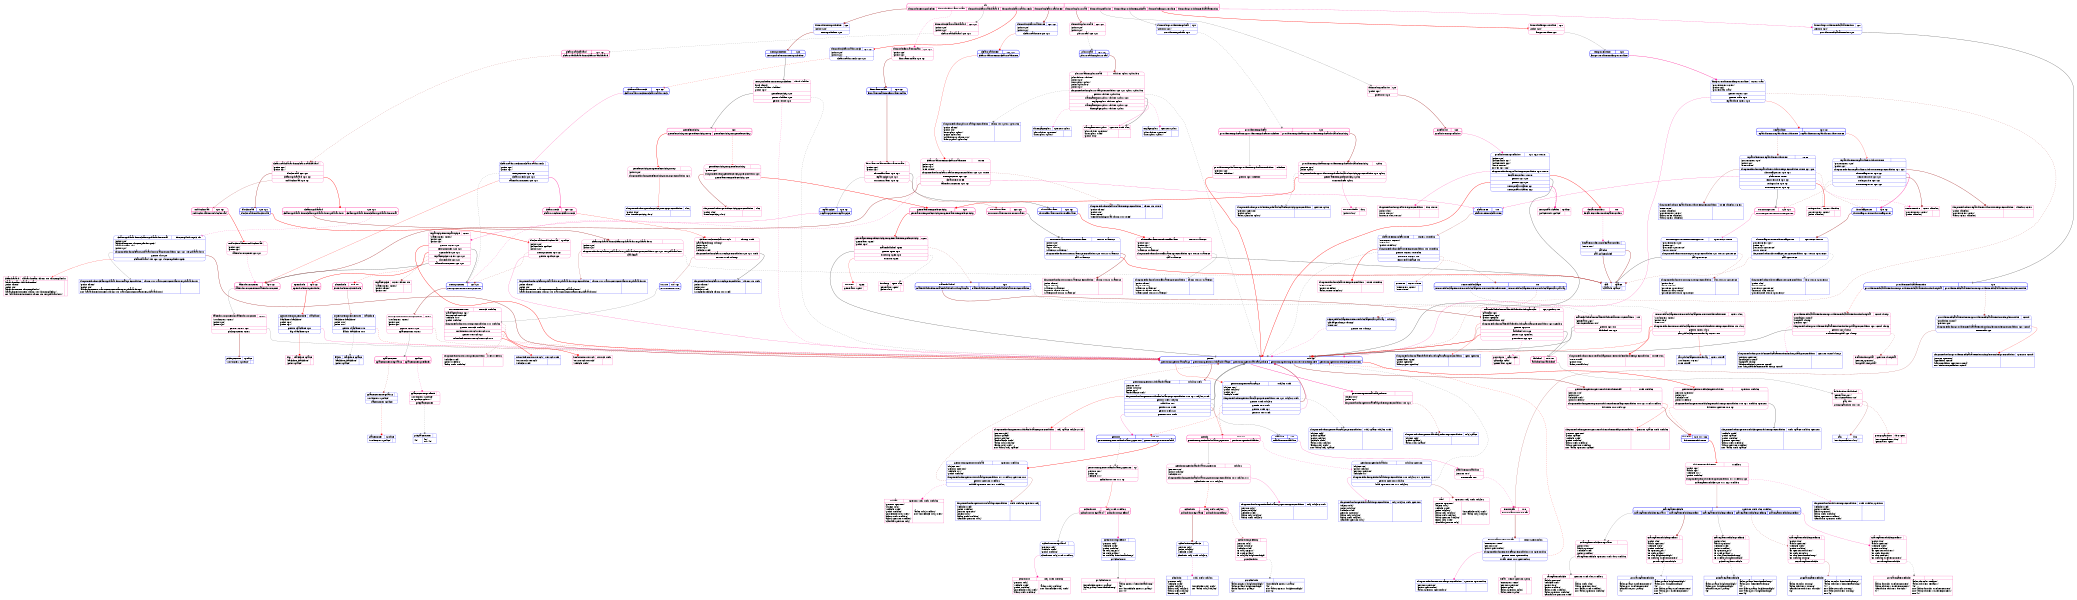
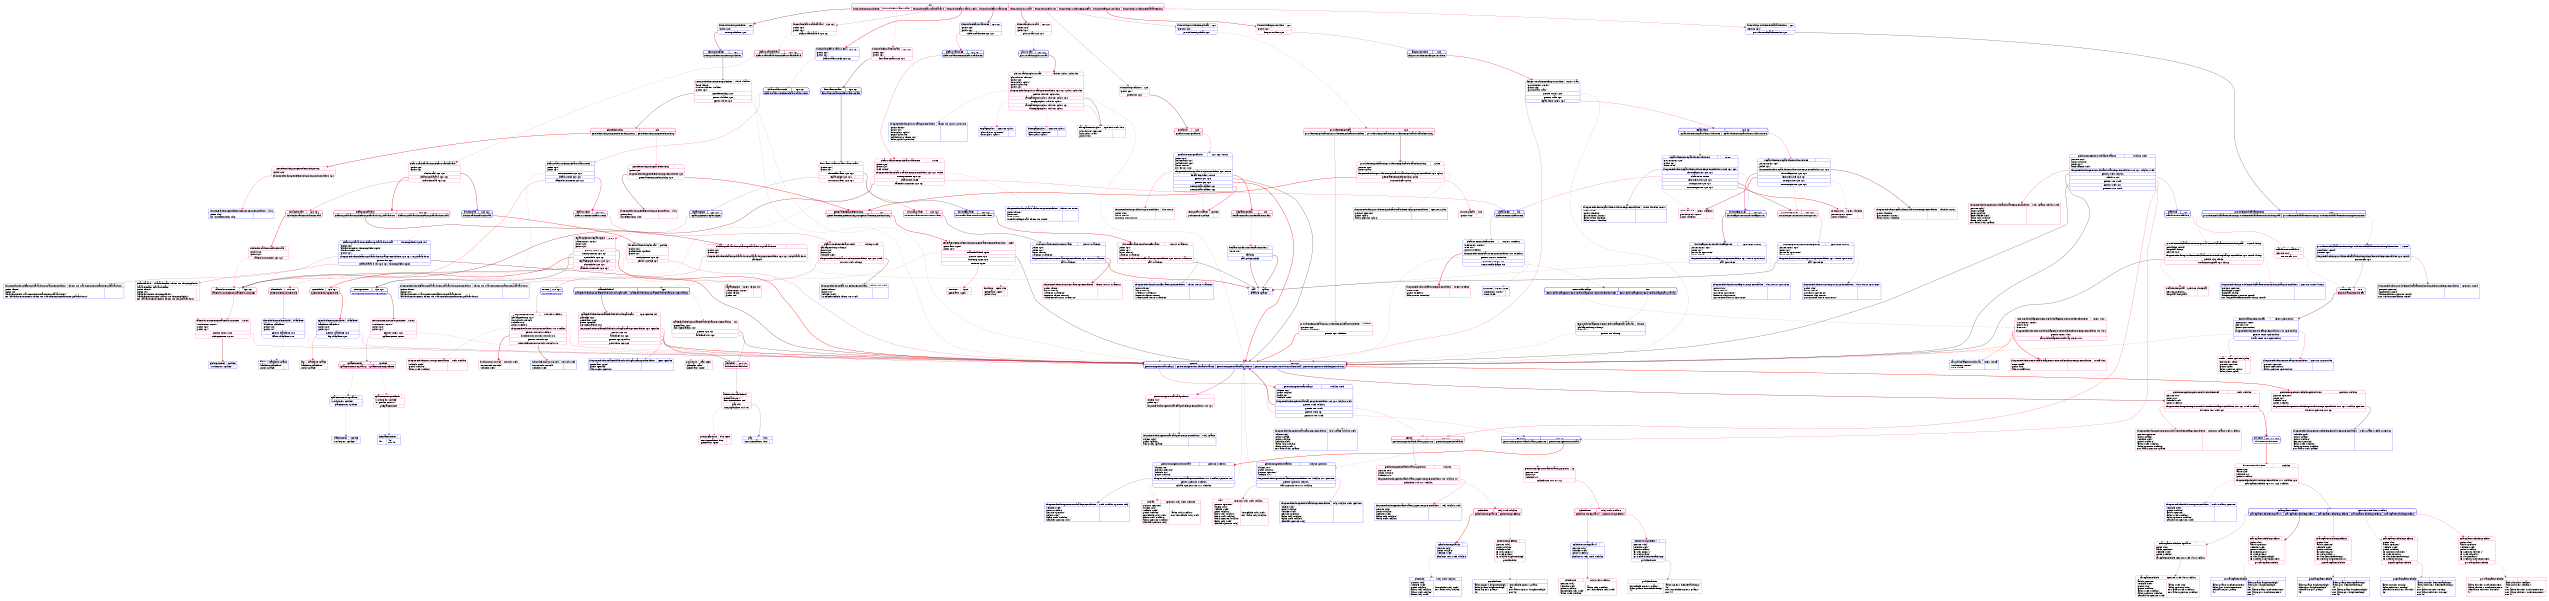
(1210, 372) -> none
(1728, 558) -> (2331, 559)
